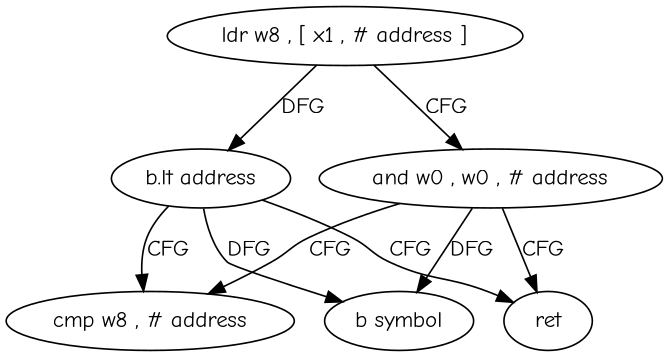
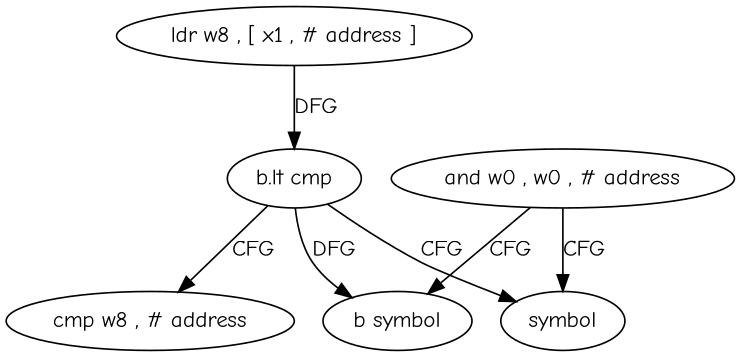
(412, 102) -> none
(201, 178) -> (294, 178)
(308, 238) -> none
(472, 250) -> (510, 250)
(548, 321) -> (563, 321)
